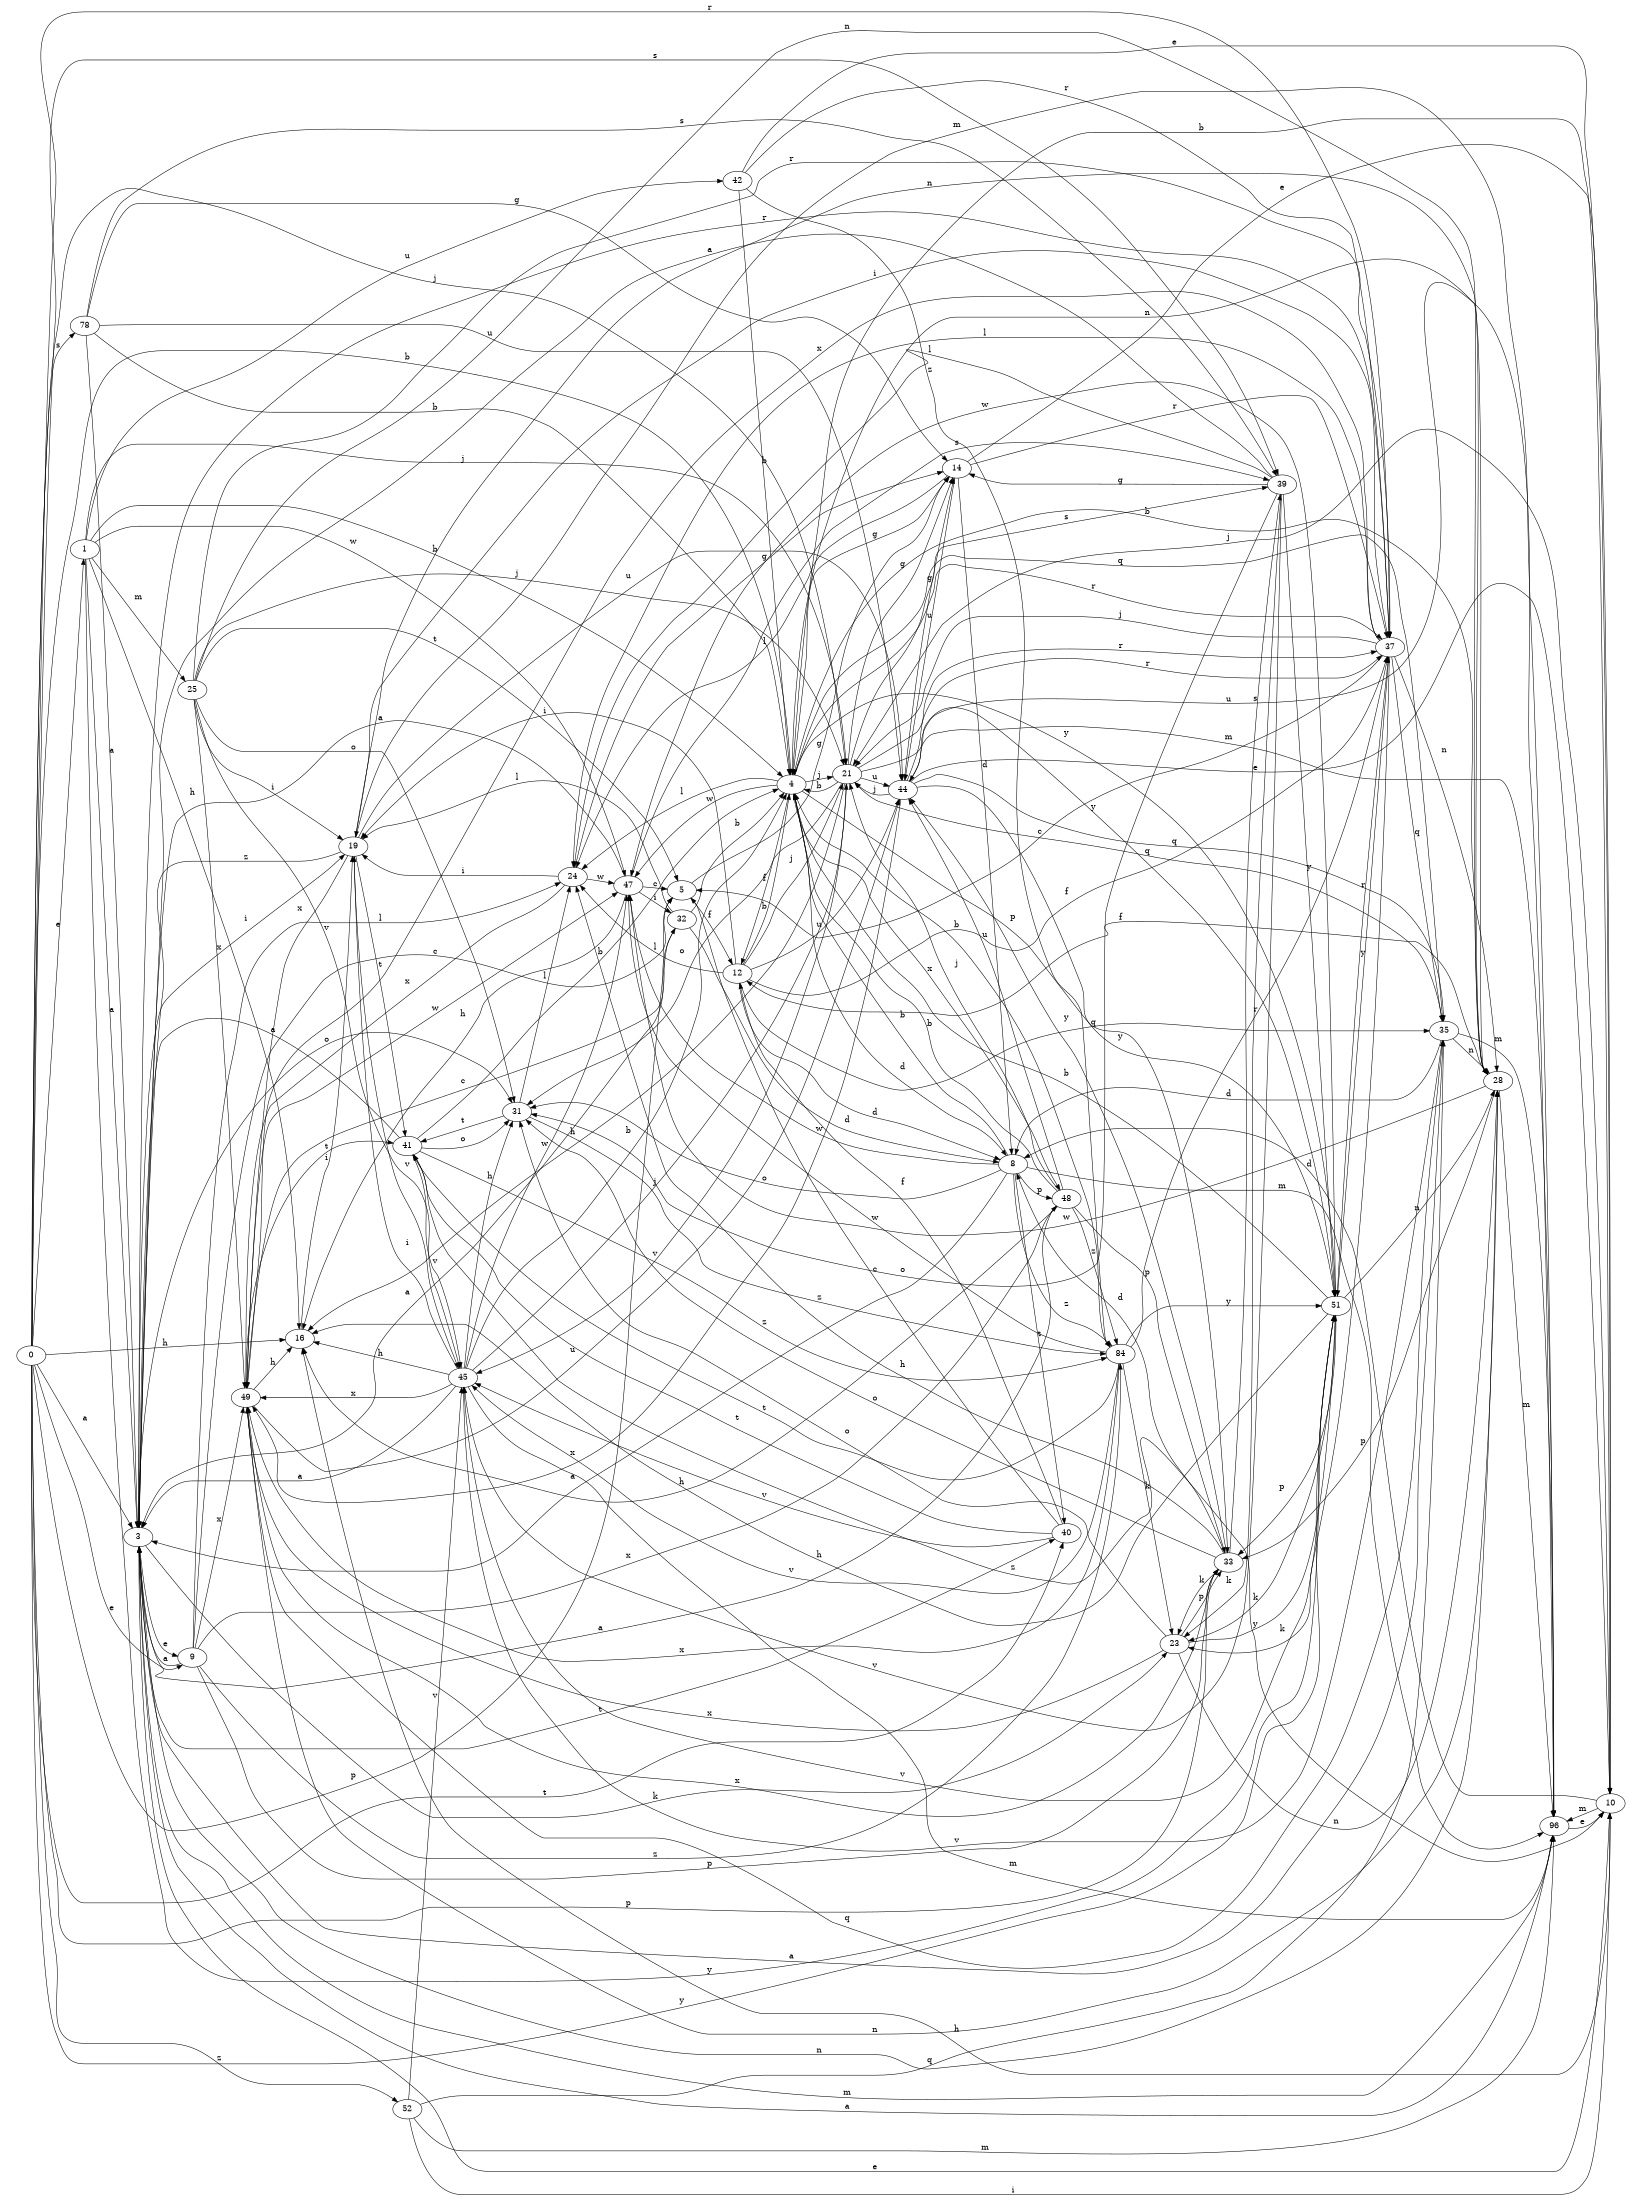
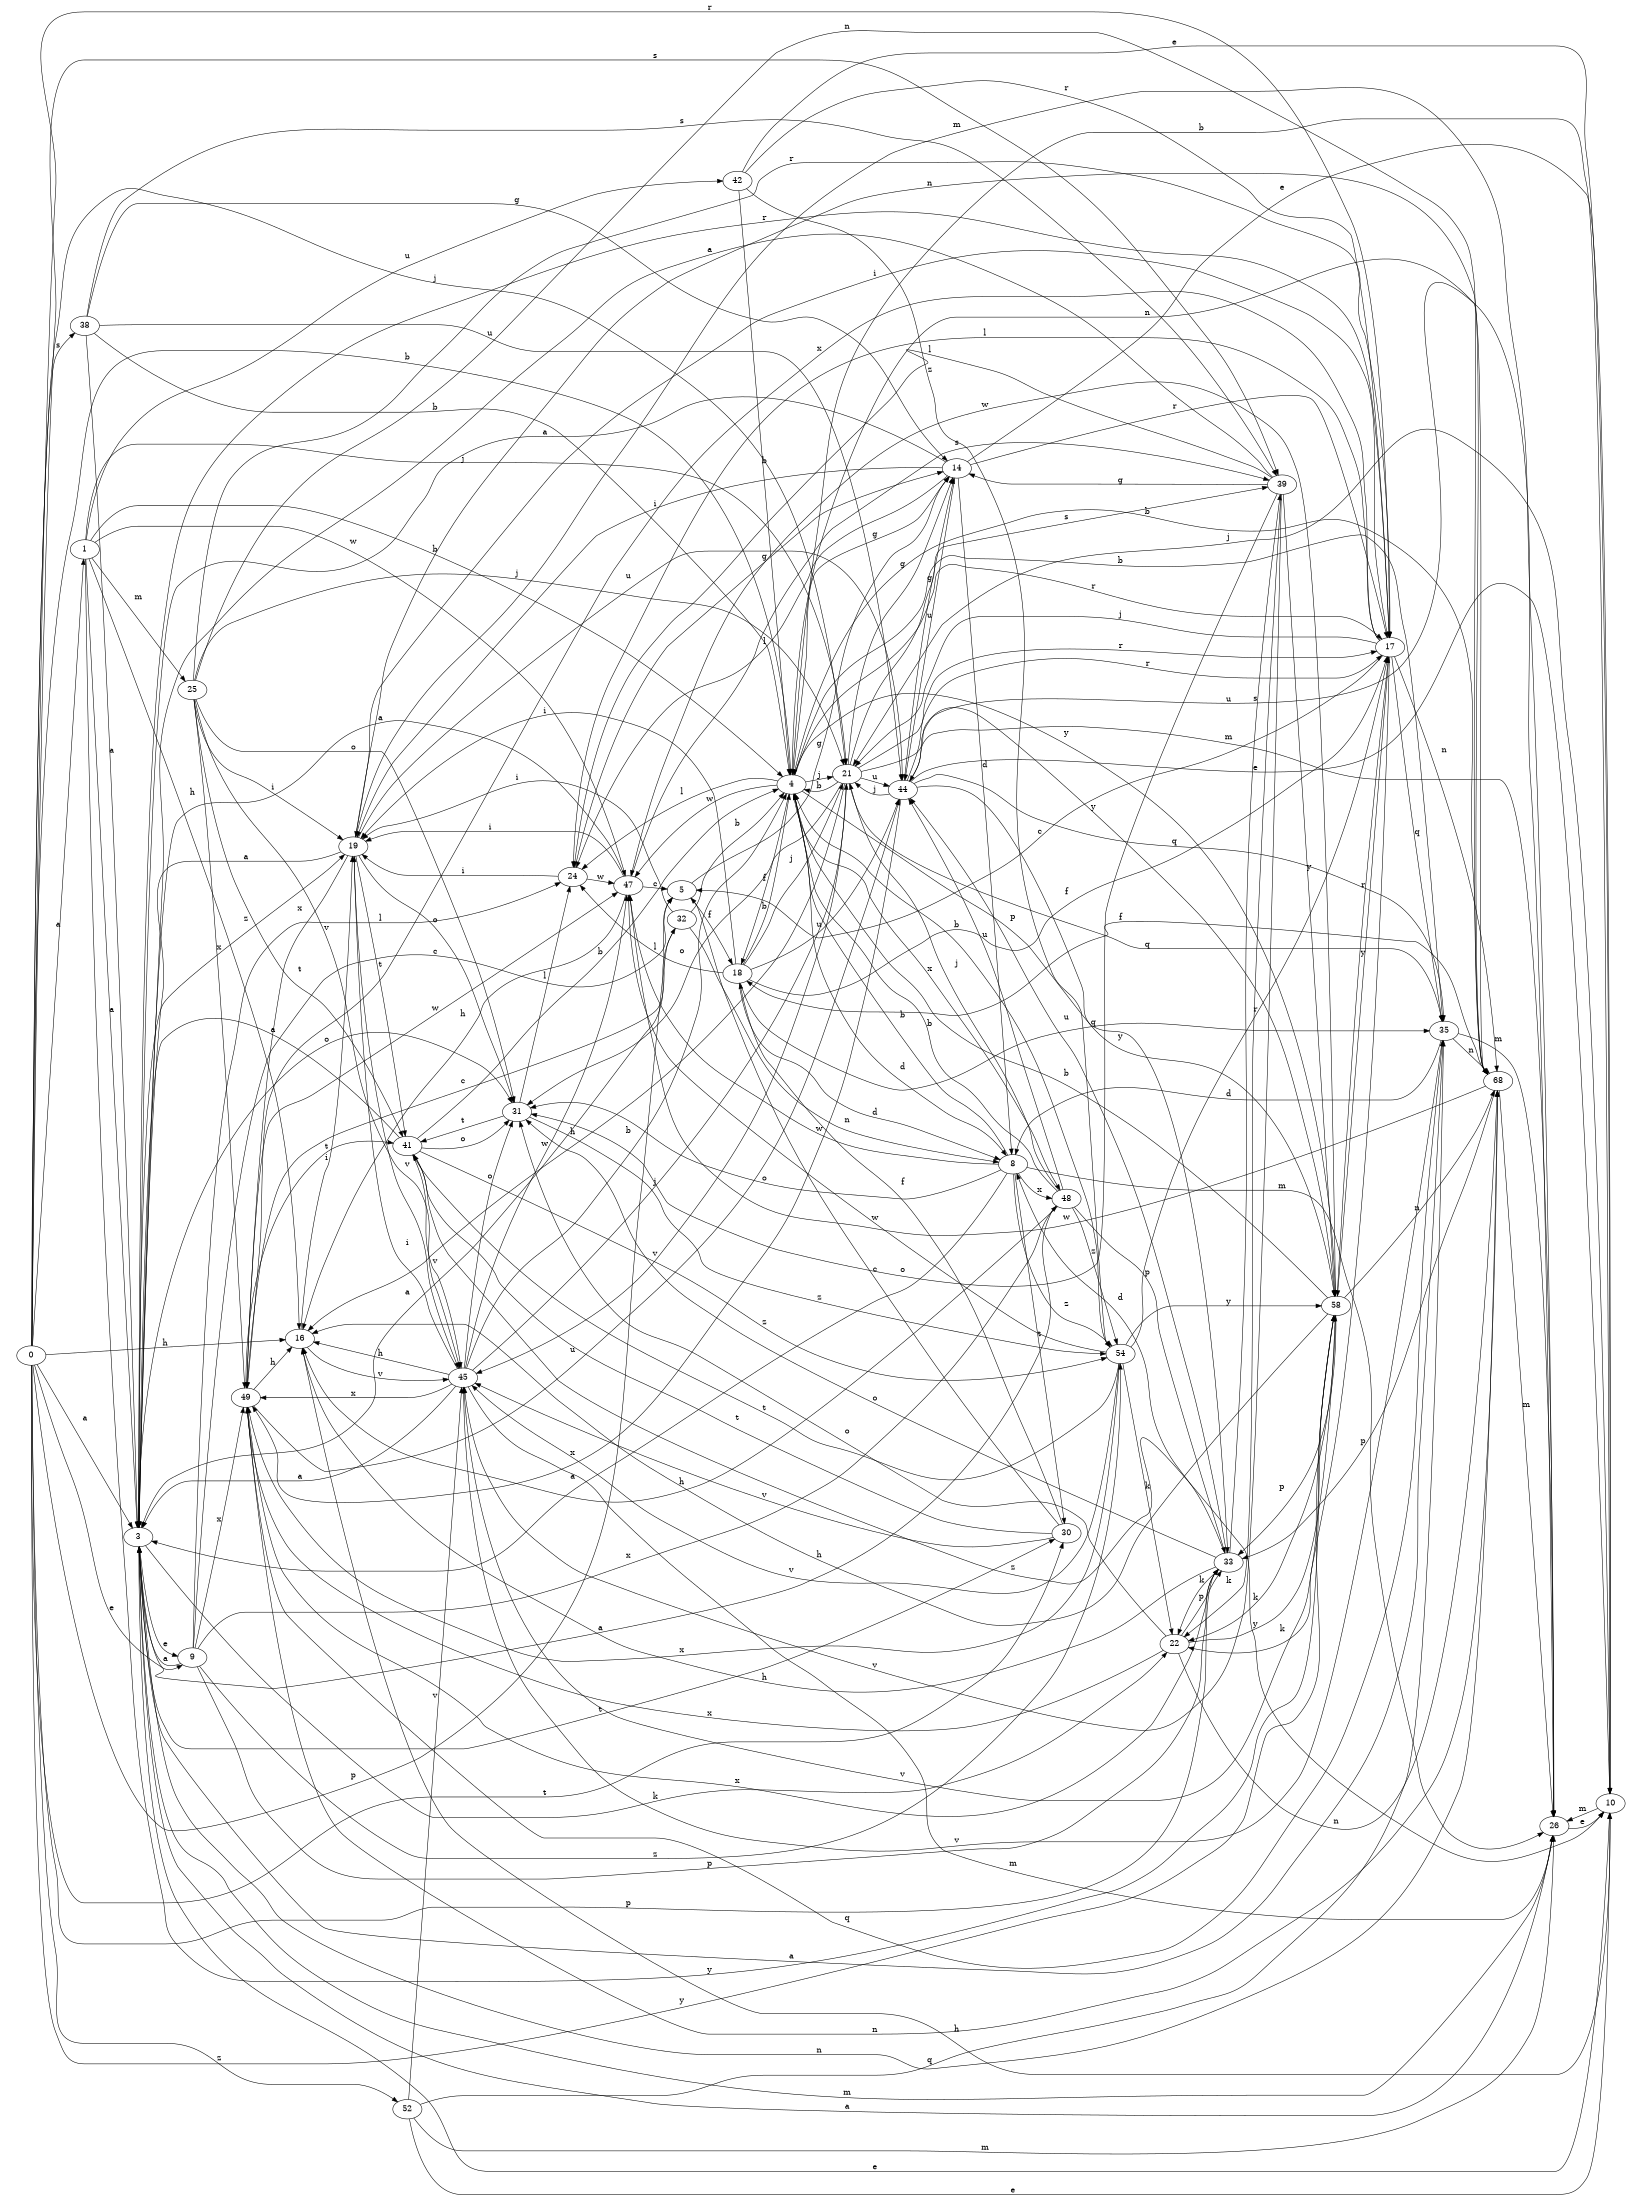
(85, 326) -> (85, 326)
none -> (587, 545)
(1121, 561) -> (1121, 561)
none -> (167, 630)
(1390, 647) -> (1390, 647)
(466, 662) -> (260, 934)
(517, 778) -> (517, 778)
(246, 857) -> (246, 857)
(1181, 861) -> (1136, 948)
(653, 901) -> (507, 831)
(246, 919) -> (246, 919)
(58, 925) -> (58, 925)
none -> (455, 954)
(737, 974) -> (737, 974)
(1067, 1018) -> (1067, 1018)
(305, 1077) -> none
(1498, 1081) -> (1498, 1081)
(847, 1120) -> (847, 1120)
(490, 1176) -> (490, 1176)
(1040, 1190) -> (1040, 1190)
(1336, 1306) -> (1336, 1306)
(805, 1310) -> (709, 1670)
(1121, 1354) -> (1121, 1354)
none -> (368, 1376)
(1378, 1399) -> none
(1067, 1533) -> (1067, 1533)
(1175, 1644) -> (1175, 1644)
(1554, 1826) -> (1554, 1826)
(1013, 2191) -> (1013, 2191)
